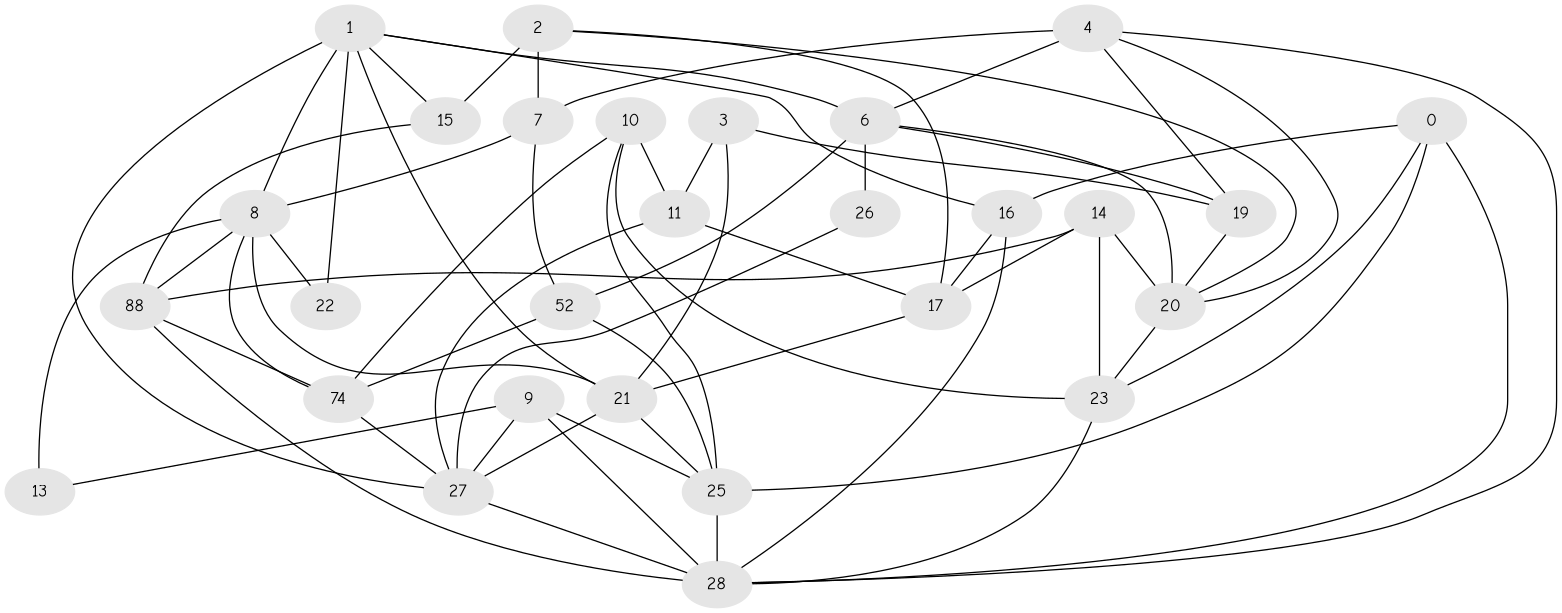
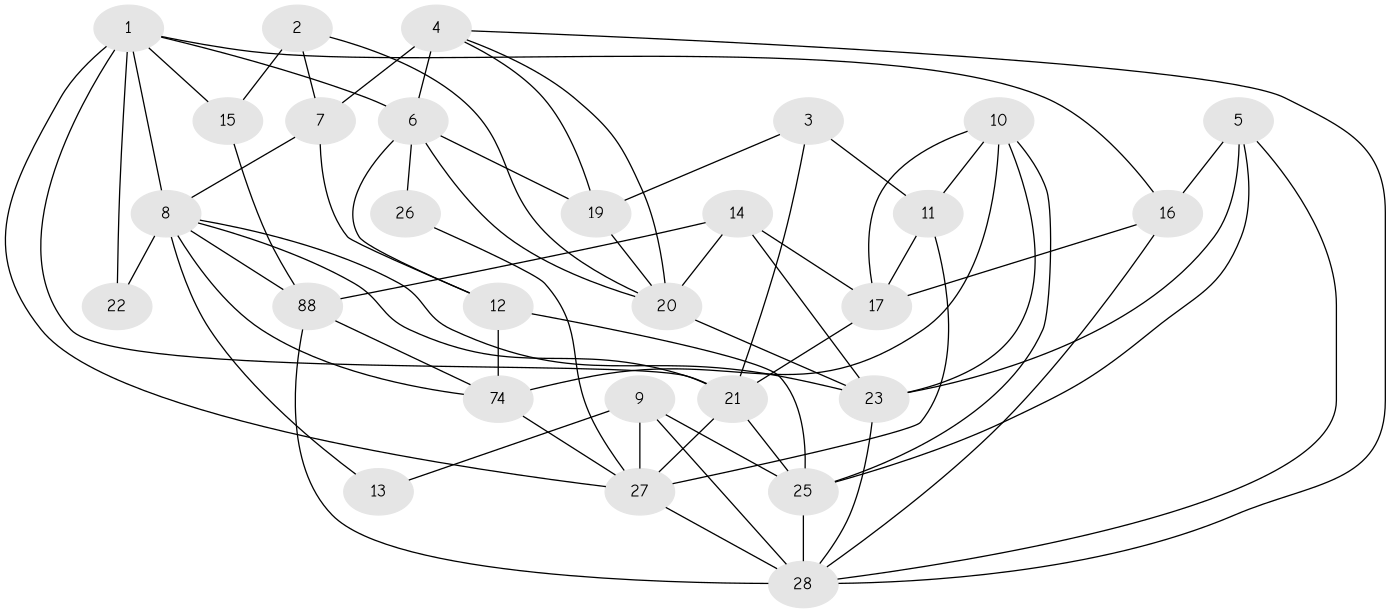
(842, 65) -> (882, 190)
(1432, 121) -> (1239, 121)
(565, 306) -> (498, 306)
none -> (490, 345)
